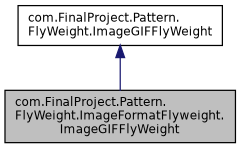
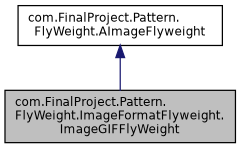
(120, 26) -> (120, 26)
